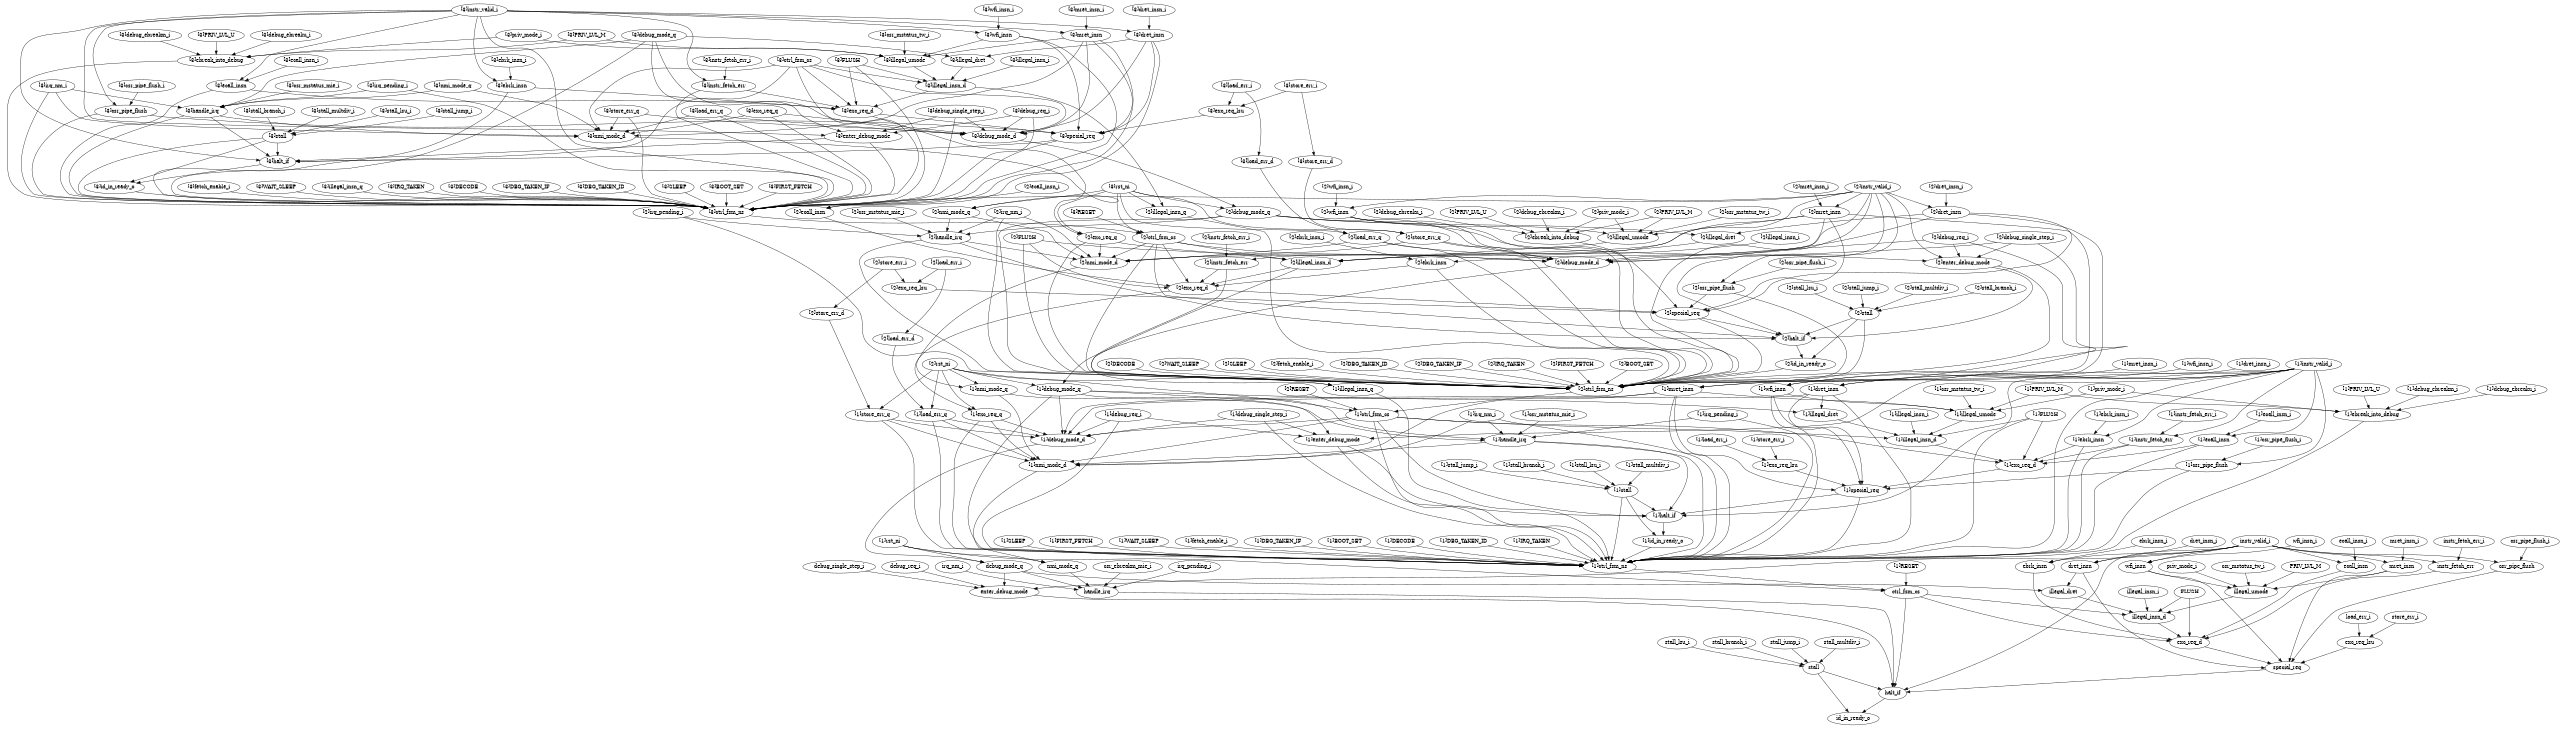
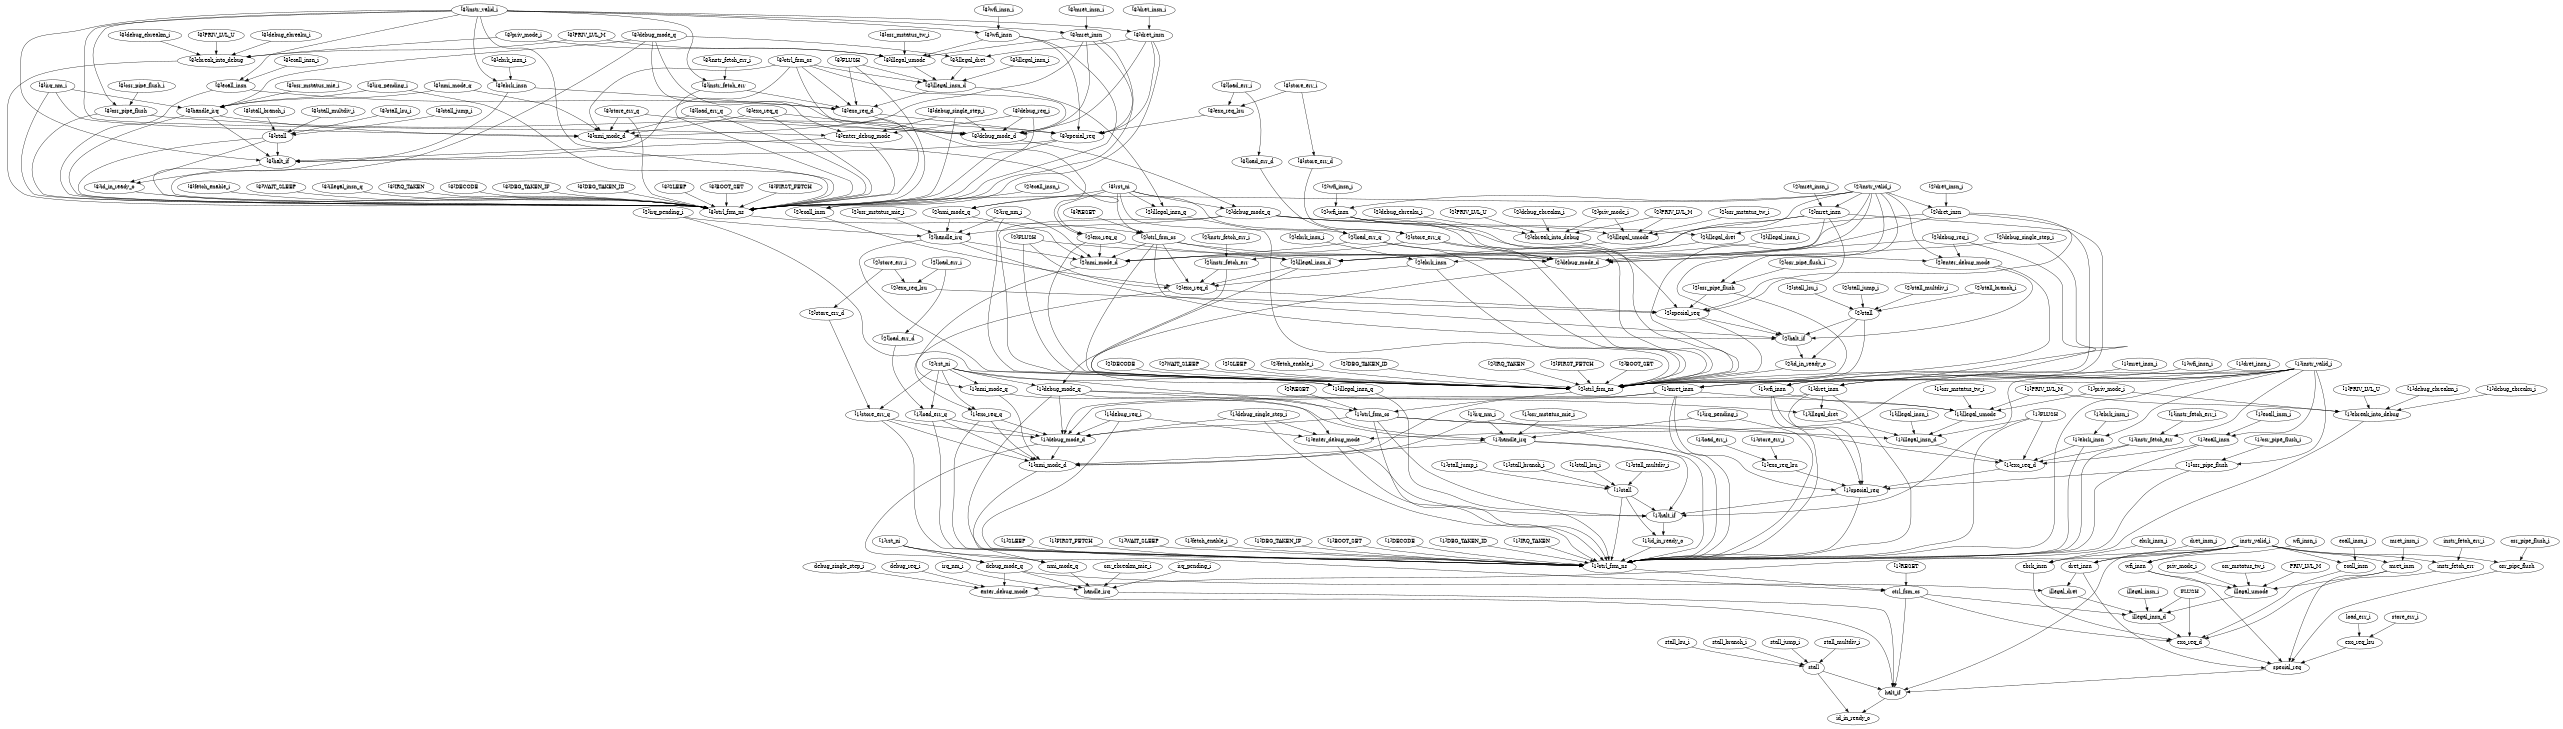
(1993, 251) -> none
(1439, 364) -> none
(1212, 440) -> (1056, 451)
